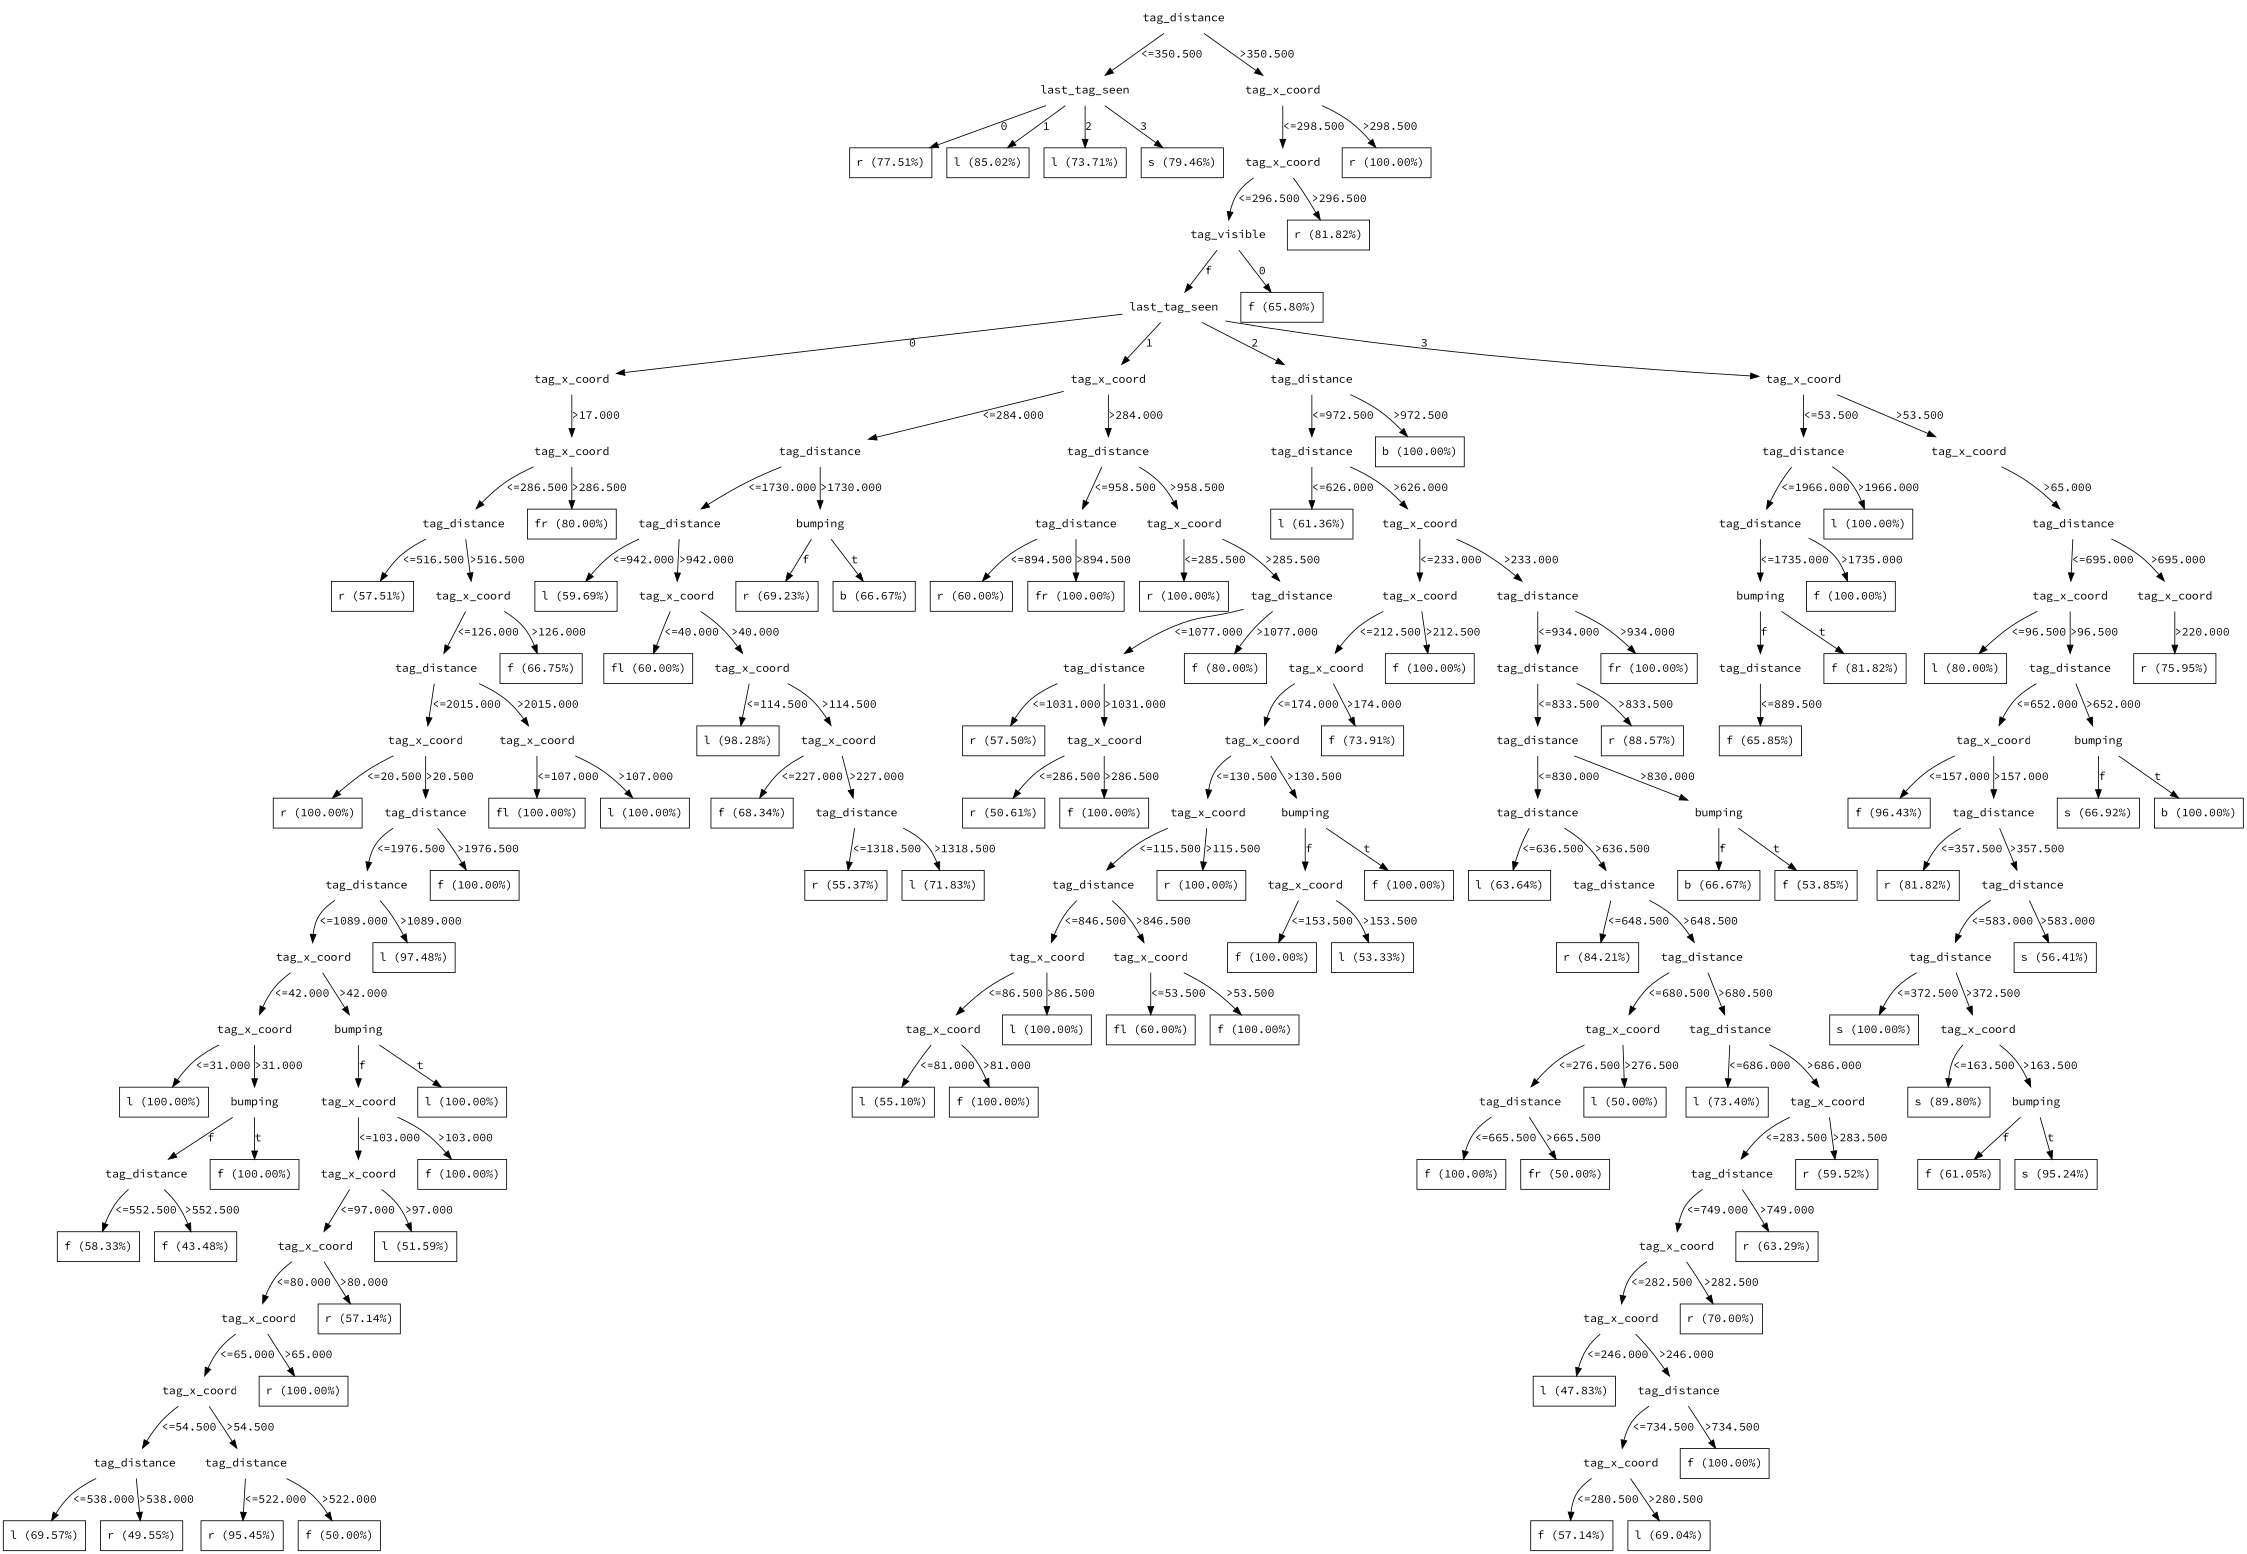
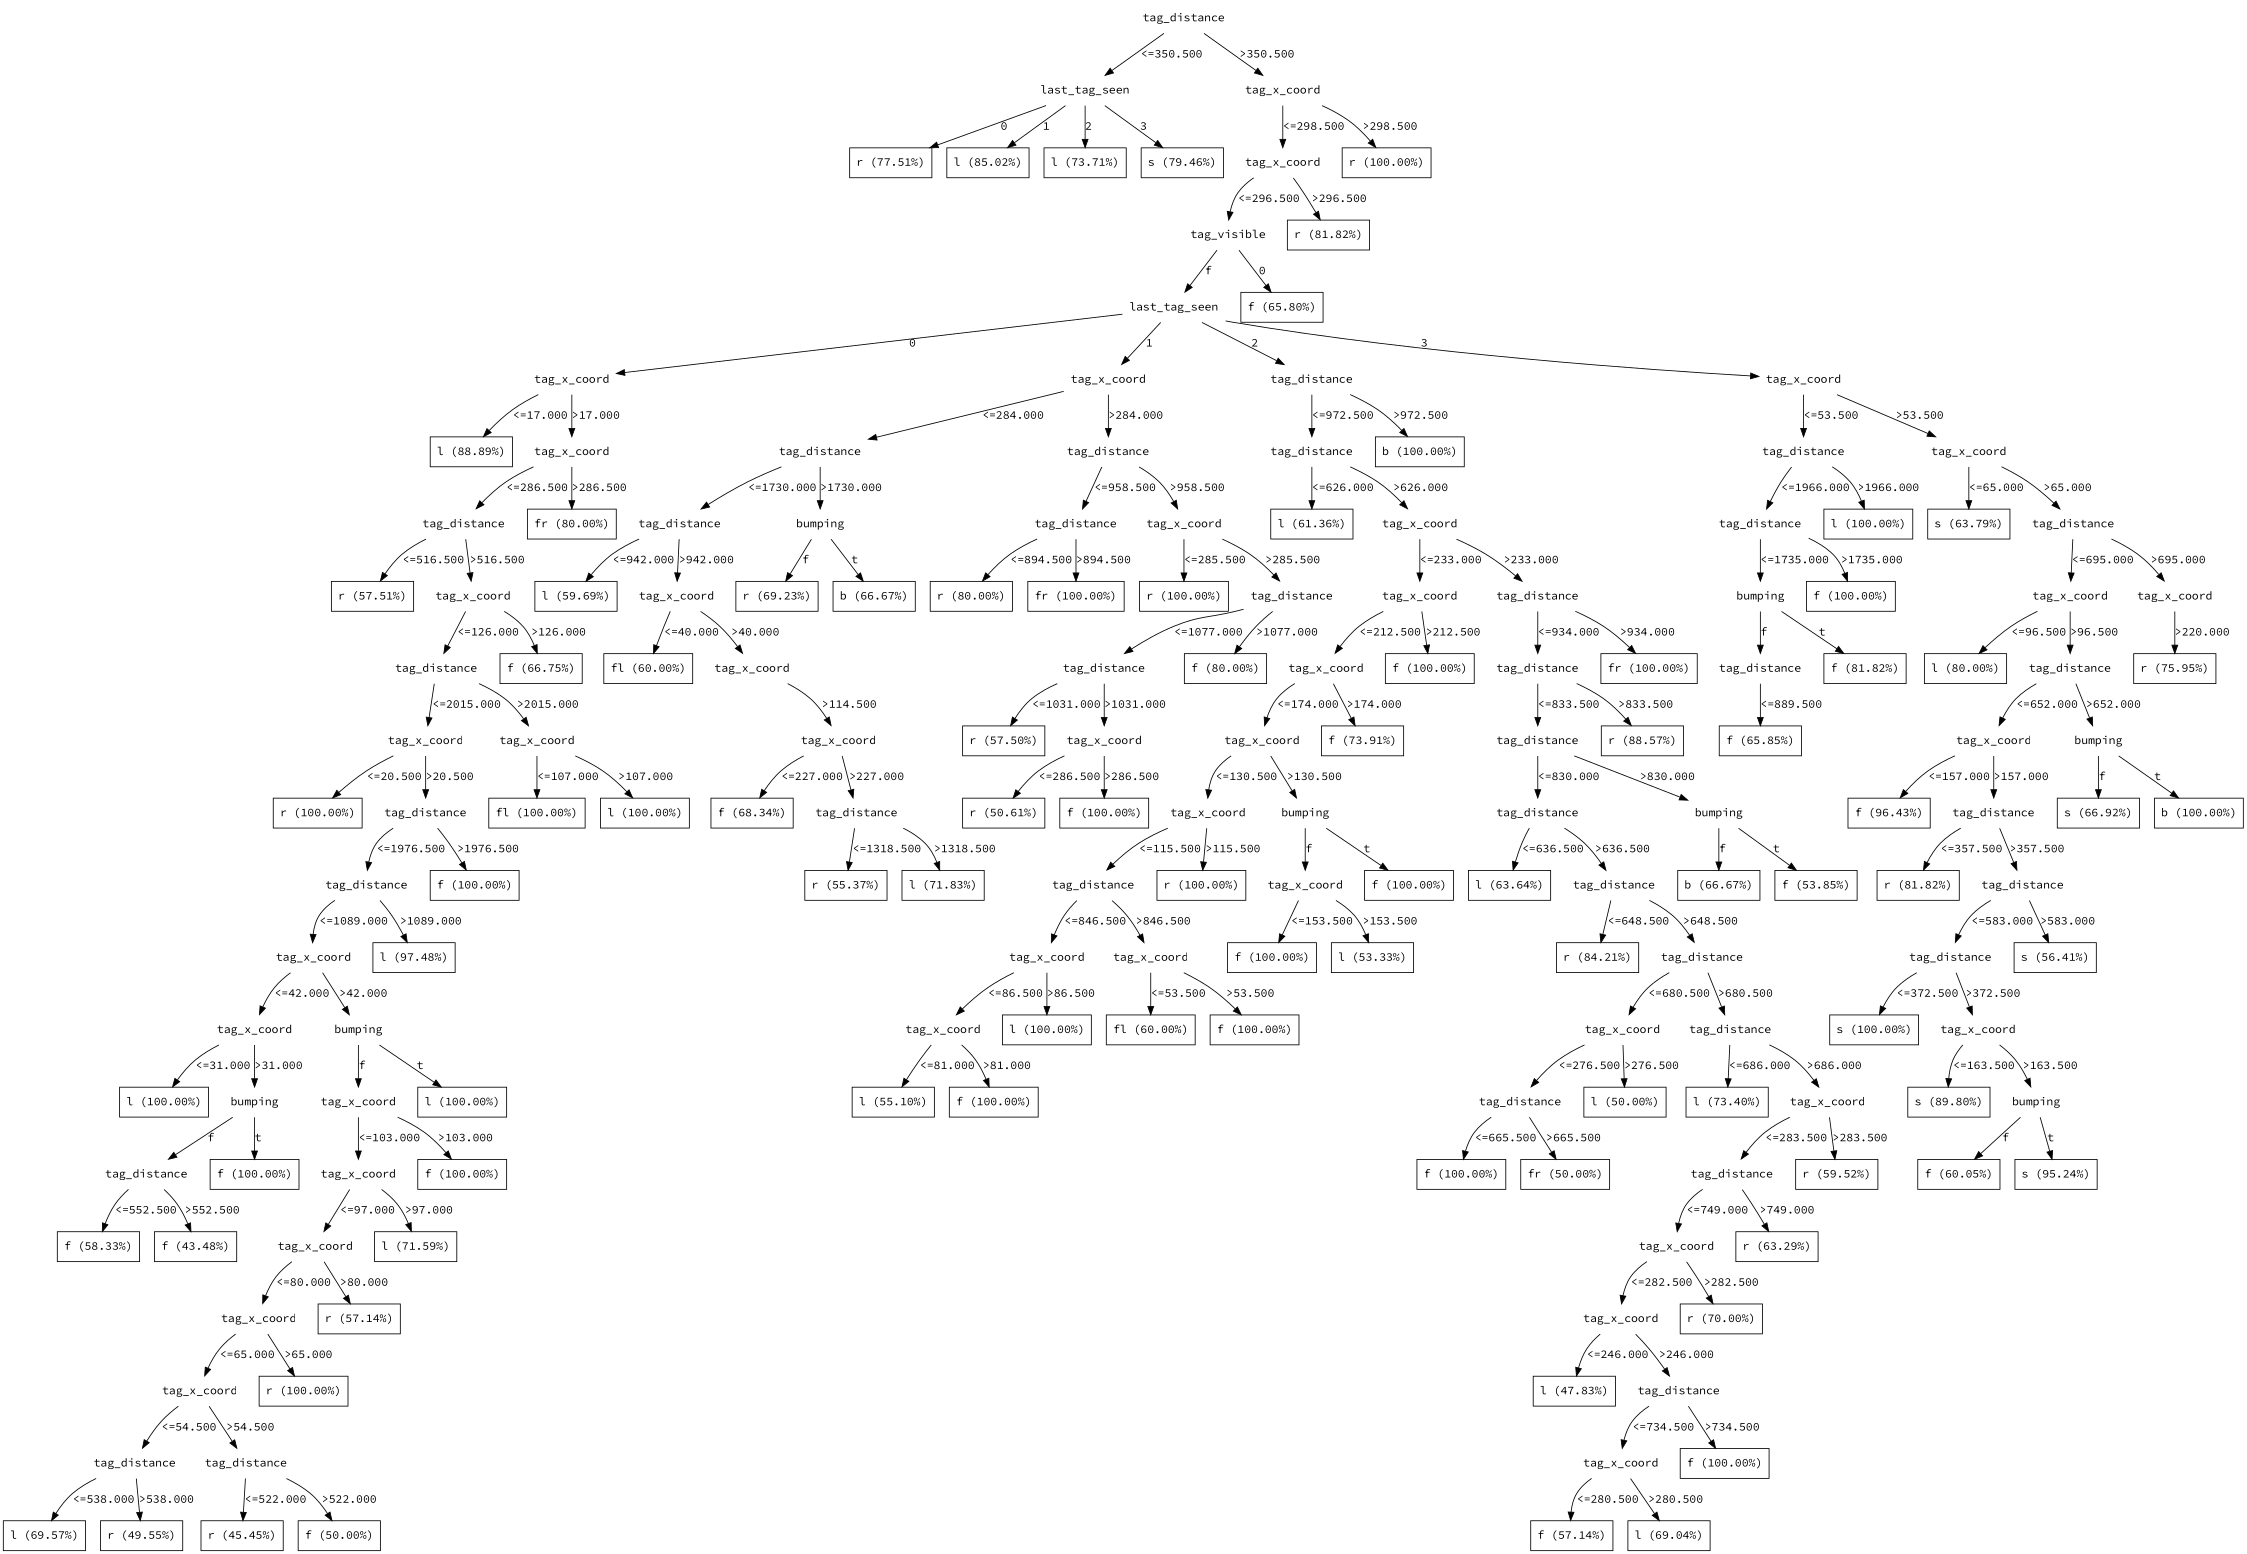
none -> (471, 452)
none -> (1969, 524)
(971, 596) -> (971, 596)
(738, 741) -> none
(1959, 1174) -> (1959, 1174)
(416, 1247) -> (416, 1247)
(242, 1536) -> (242, 1536)
